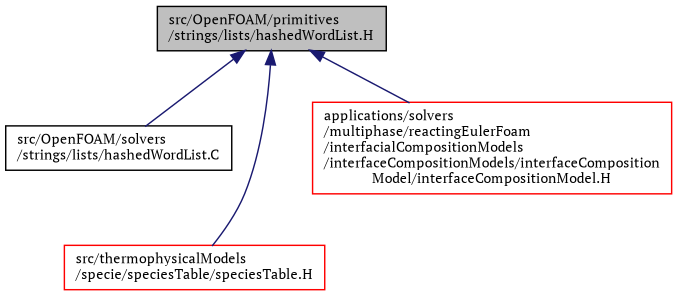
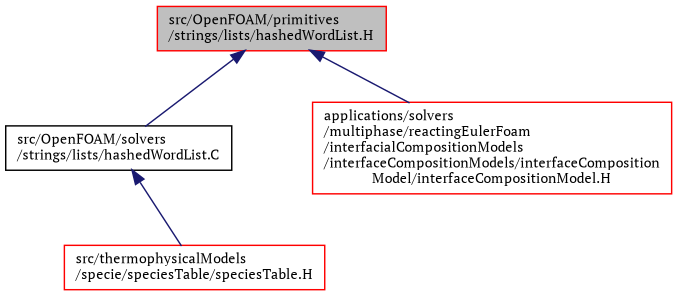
(272, 29) -> (272, 29)
(256, 161) -> (161, 214)
